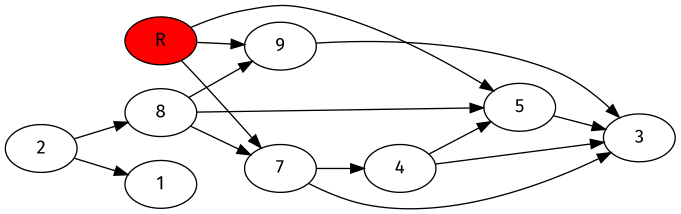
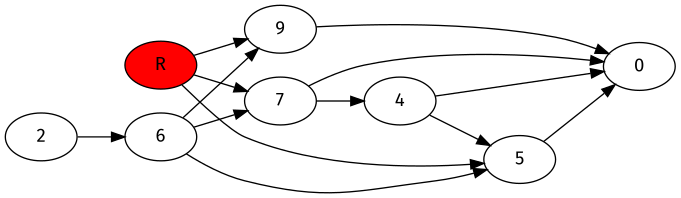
(161, 113) -> (161, 137)
(639, 138) -> (639, 66)
(161, 184) -> none
